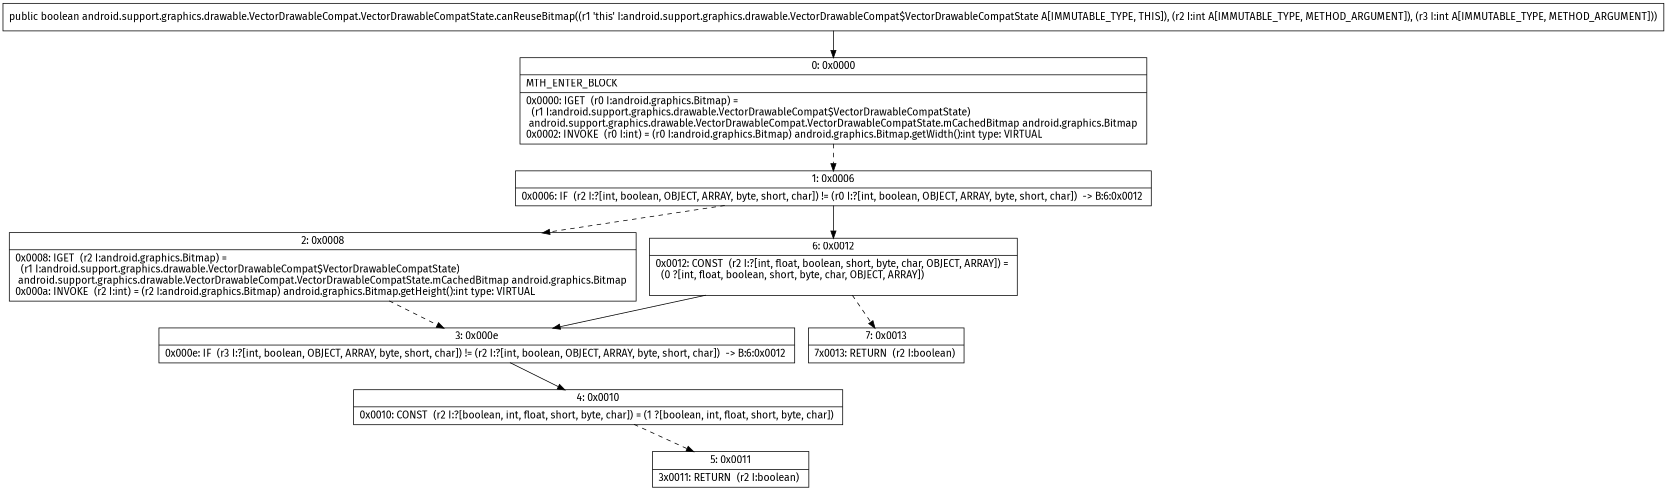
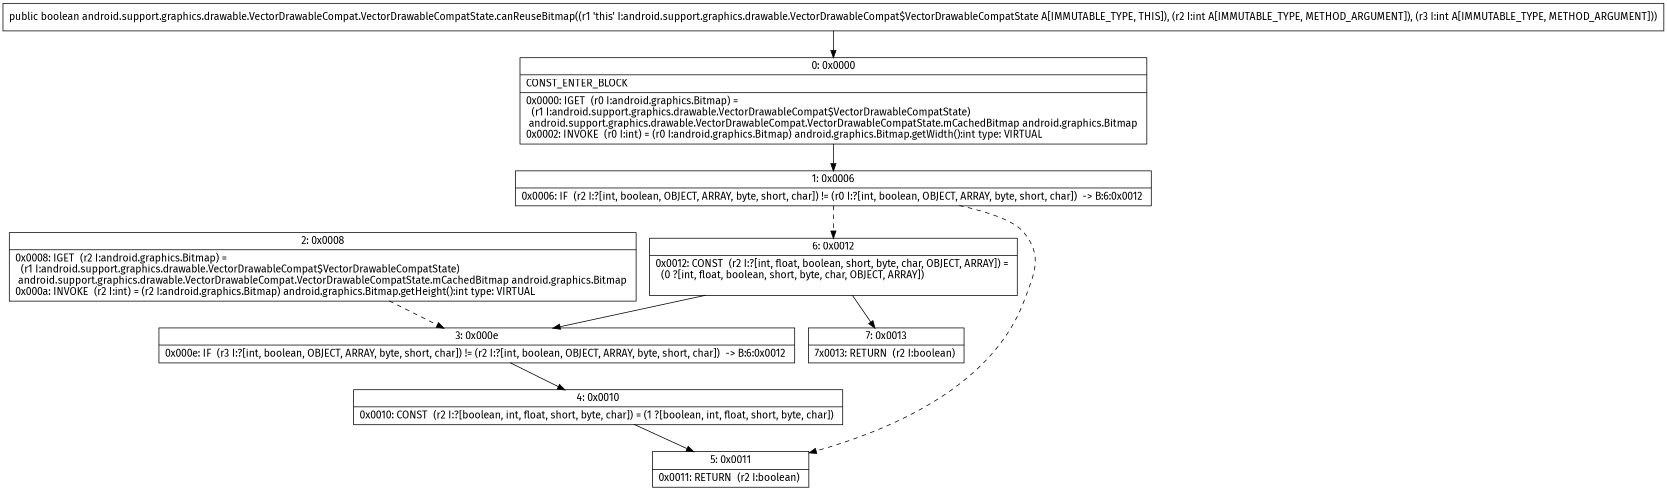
(572, 83) -> (577, 83)
(833, 154) -> (833, 154)
(833, 218) -> (833, 218)
(637, 219) -> (993, 352)
(862, 309) -> (862, 309)
(660, 436) -> (660, 436)
(730, 478) -> (731, 478)
